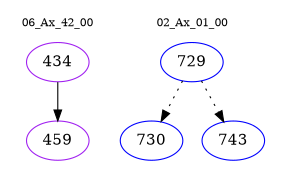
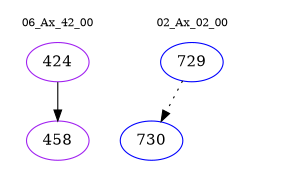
(192, 23) -> (192, 23)
(58, 62) -> (58, 62)
(58, 141) -> (58, 141)
(233, 141) -> none
